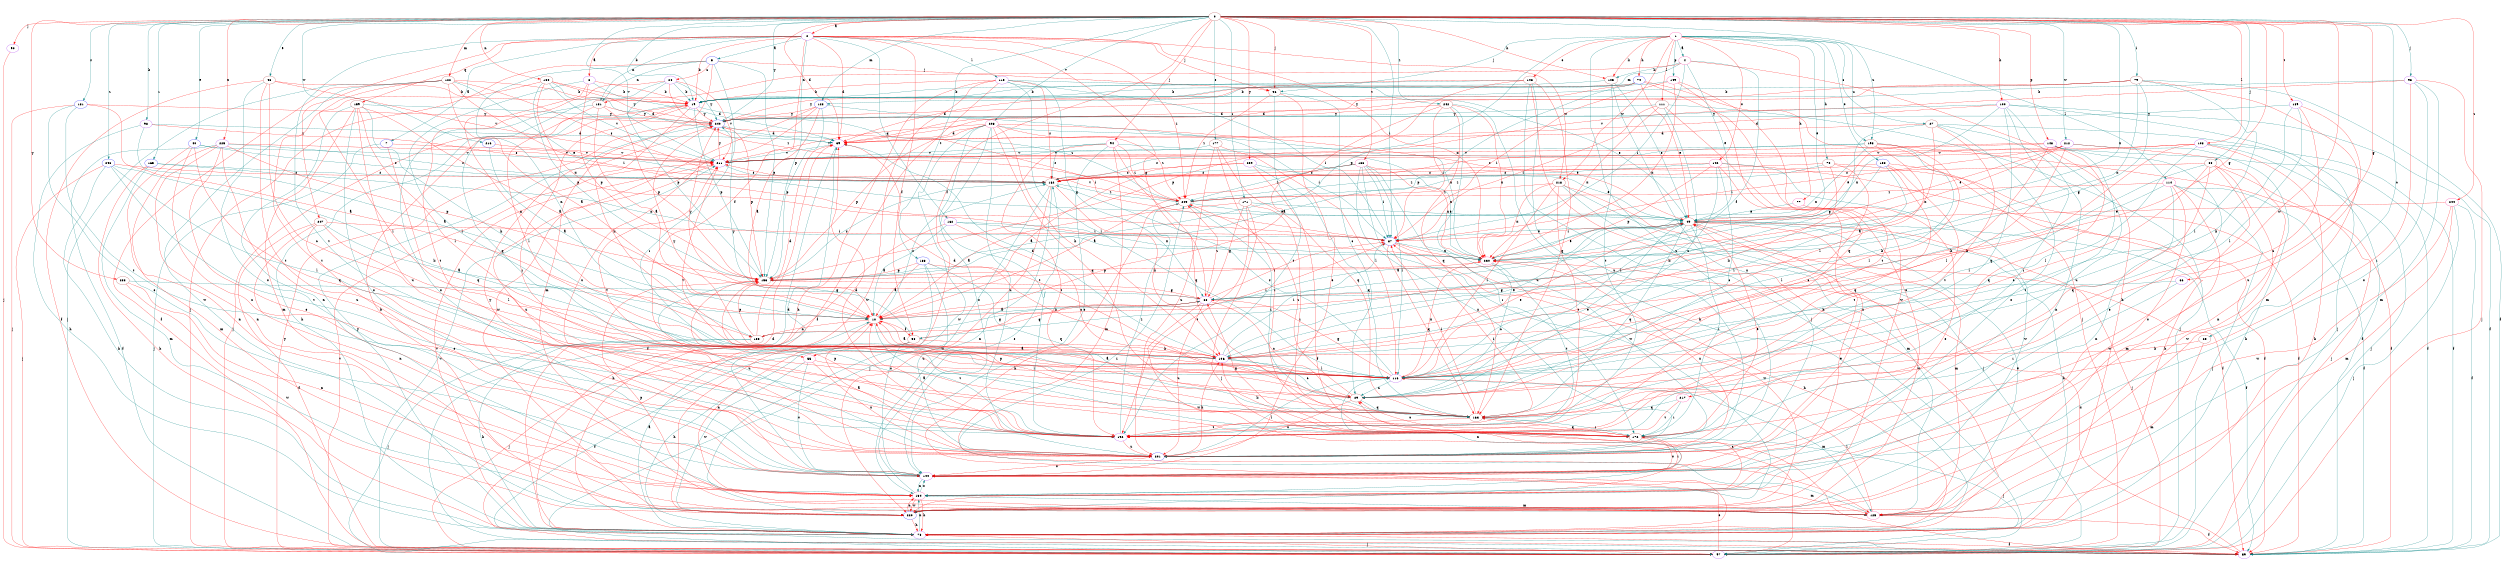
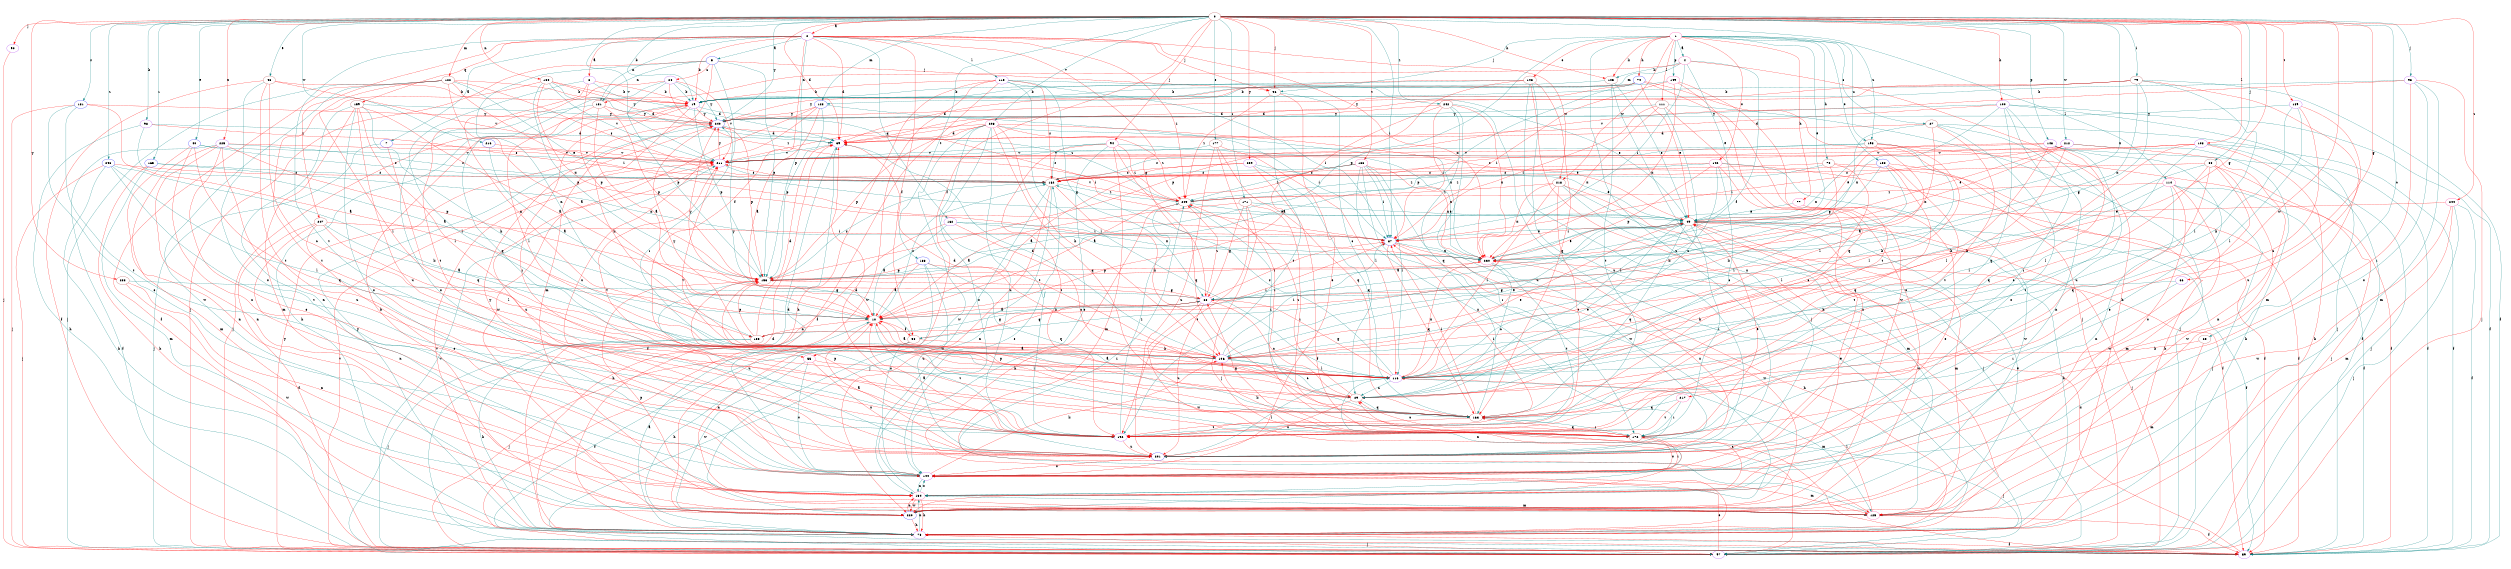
(1678, 19) -> (1678, 19)
(1439, 261) -> (1439, 261)
(1201, 422) -> (1071, 413)
